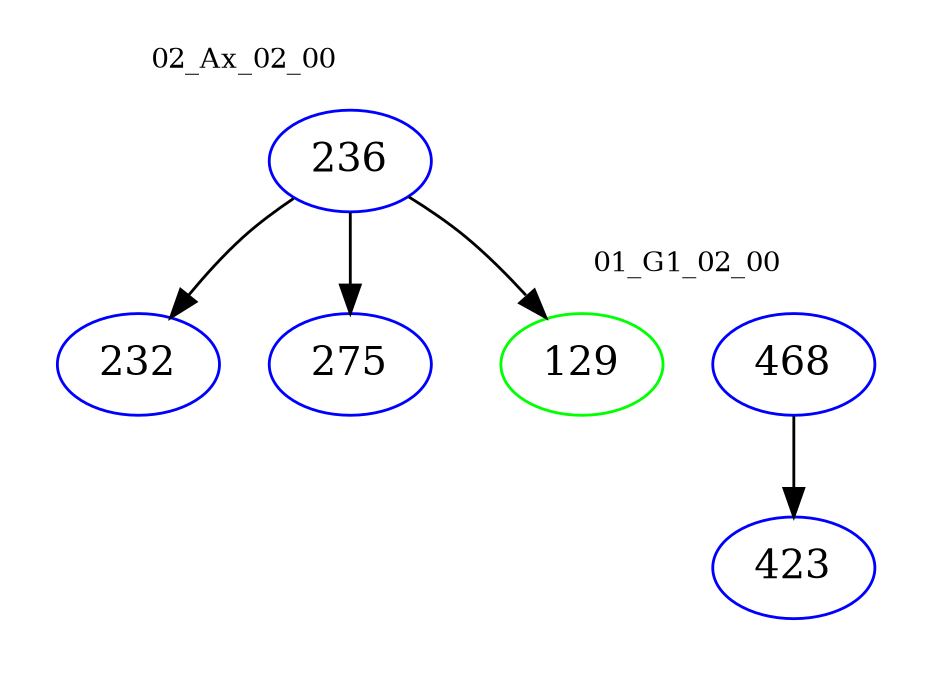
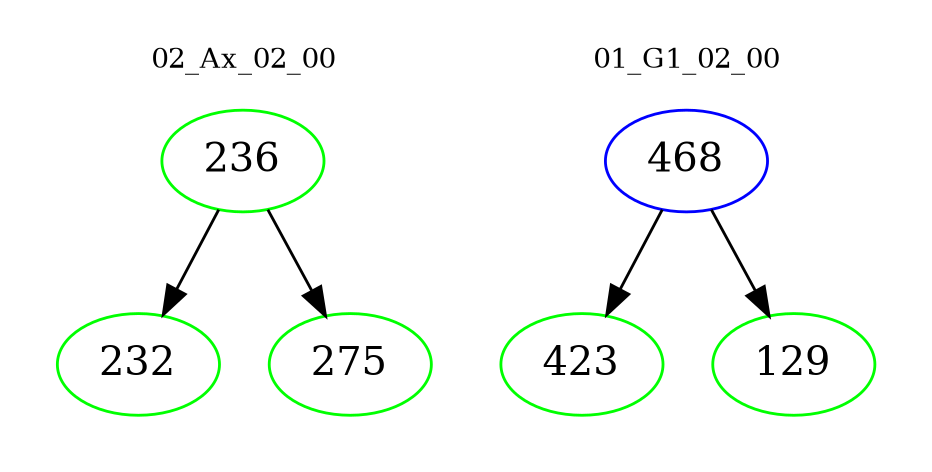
(350, 161) -> (243, 161)
(497, 265) -> (733, 250)
(138, 364) -> (138, 364)
(350, 364) -> (350, 364)
(794, 568) -> (582, 364)
